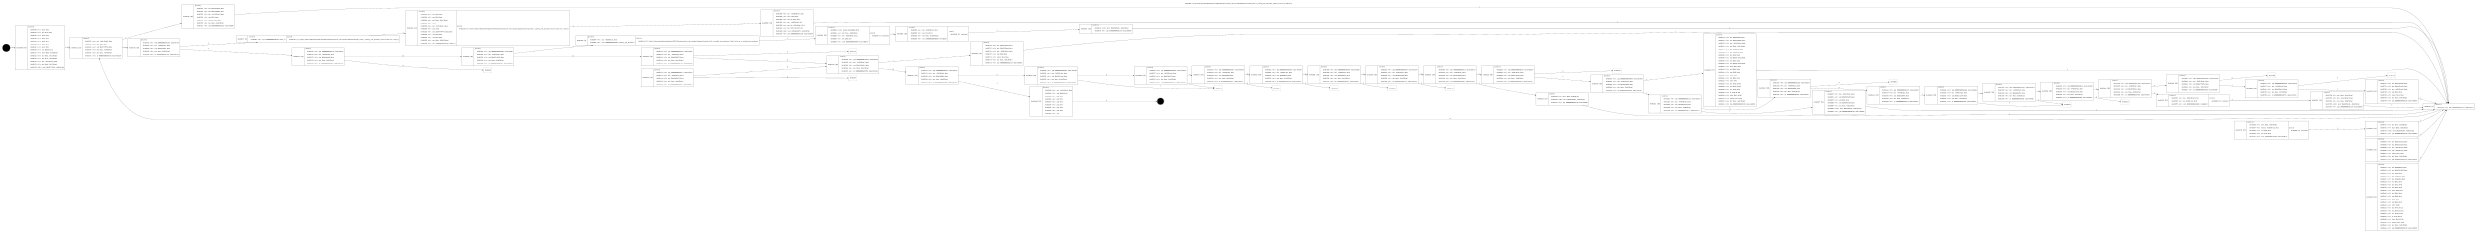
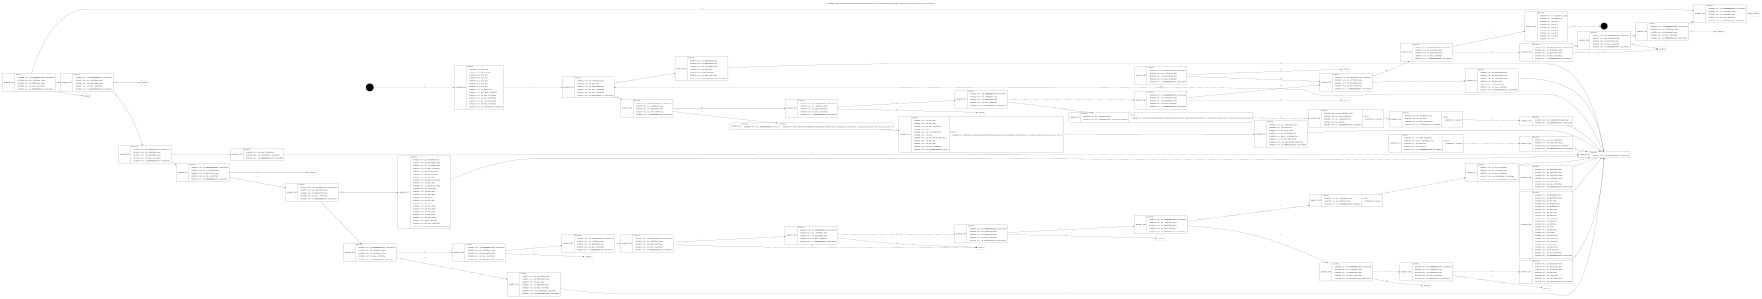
(1305, 75) -> (844, 9)
